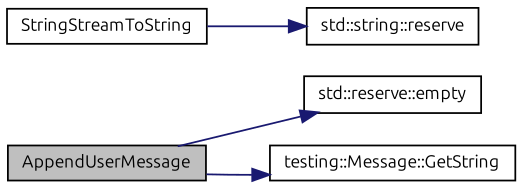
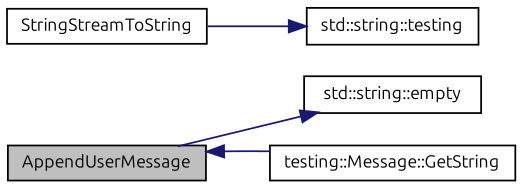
(393, 26) -> (393, 26)
(393, 95) -> (393, 95)
(229, 175) -> (247, 151)
